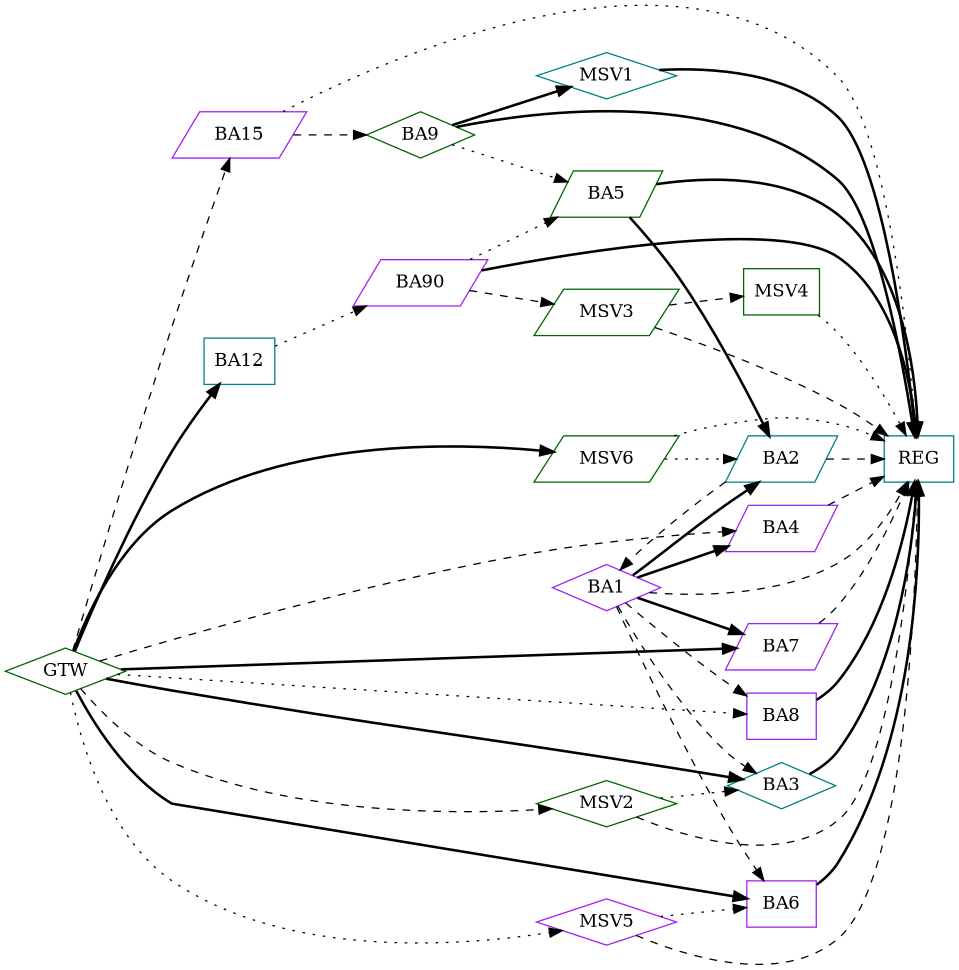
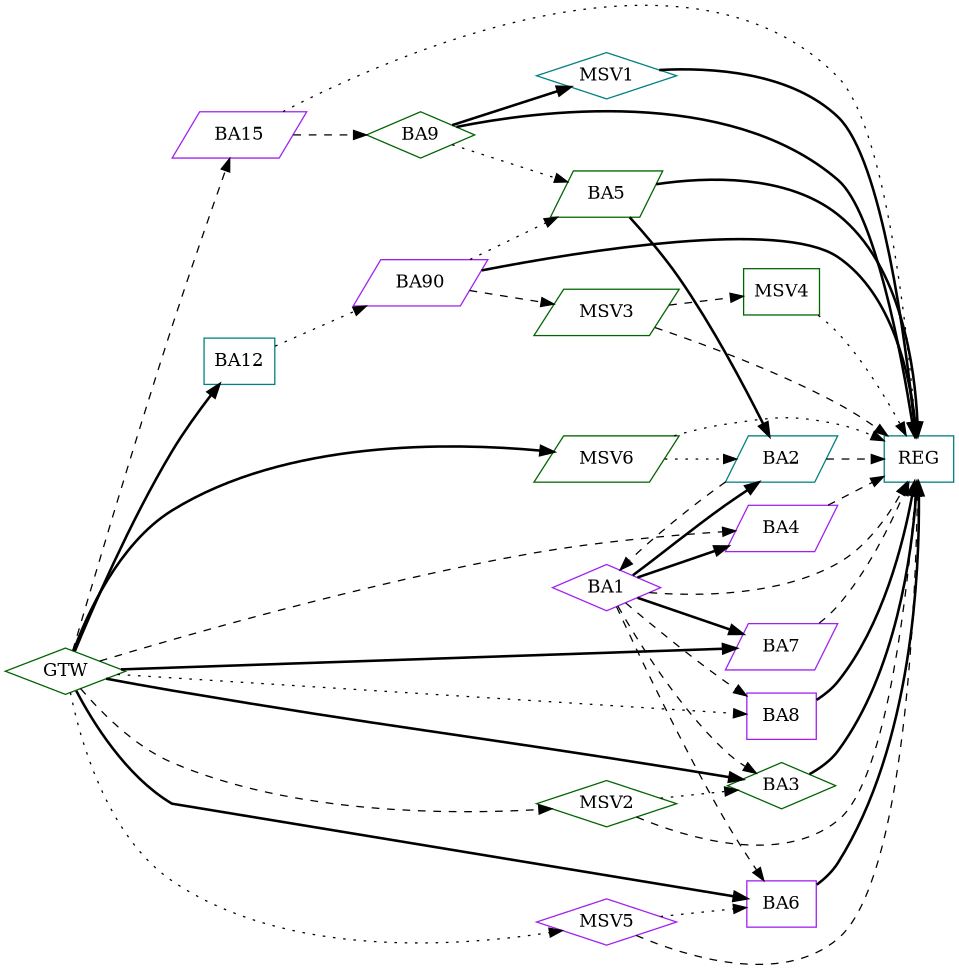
(782, 786) -> (782, 786)
